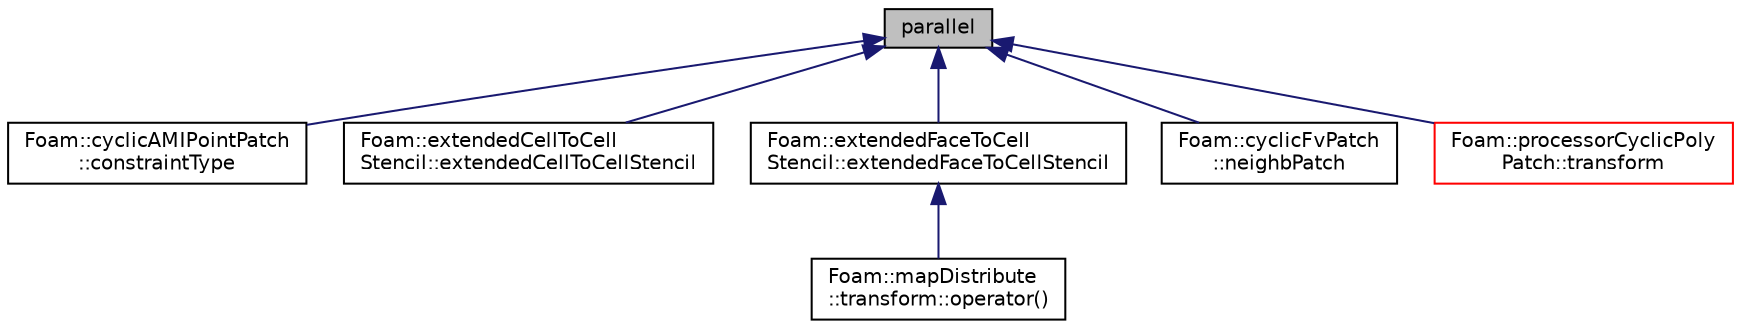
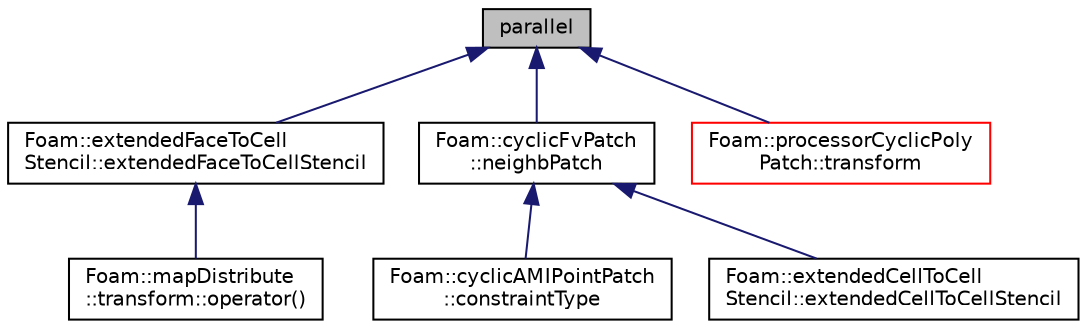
(585, 82) -> (529, 231)
(745, 87) -> (725, 225)
